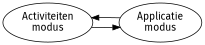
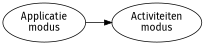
(102, 27) -> none
